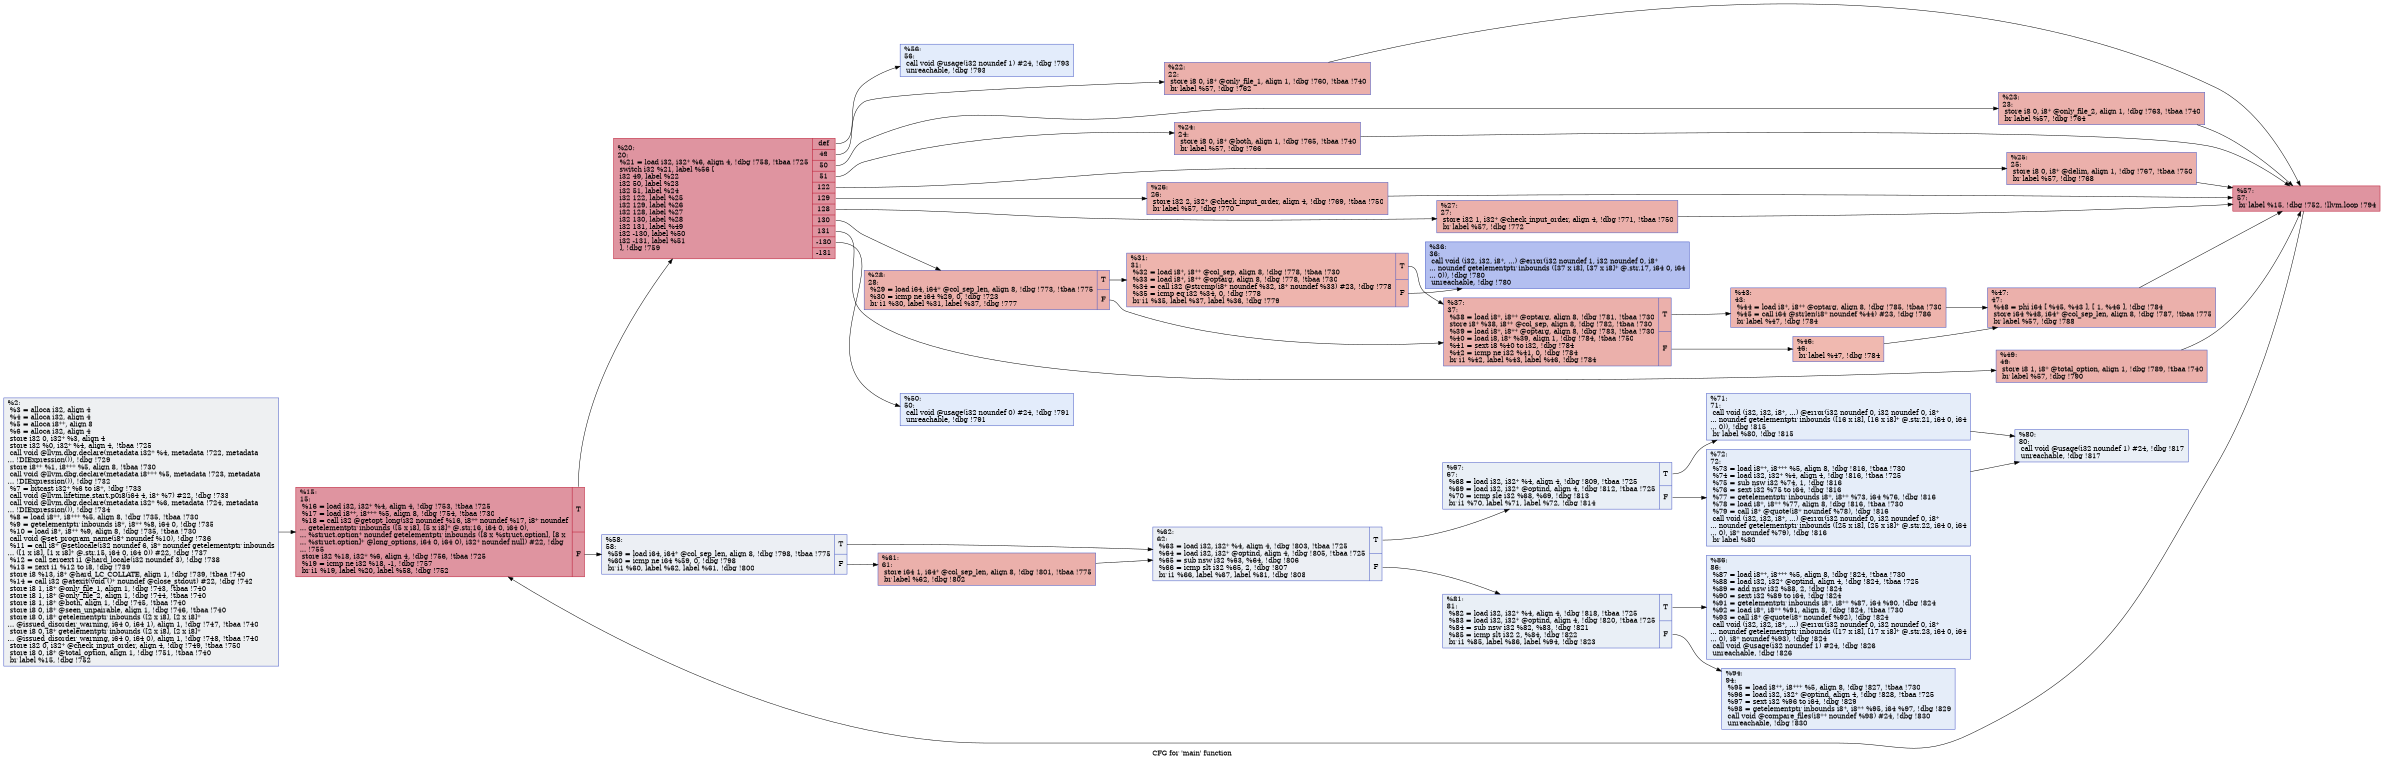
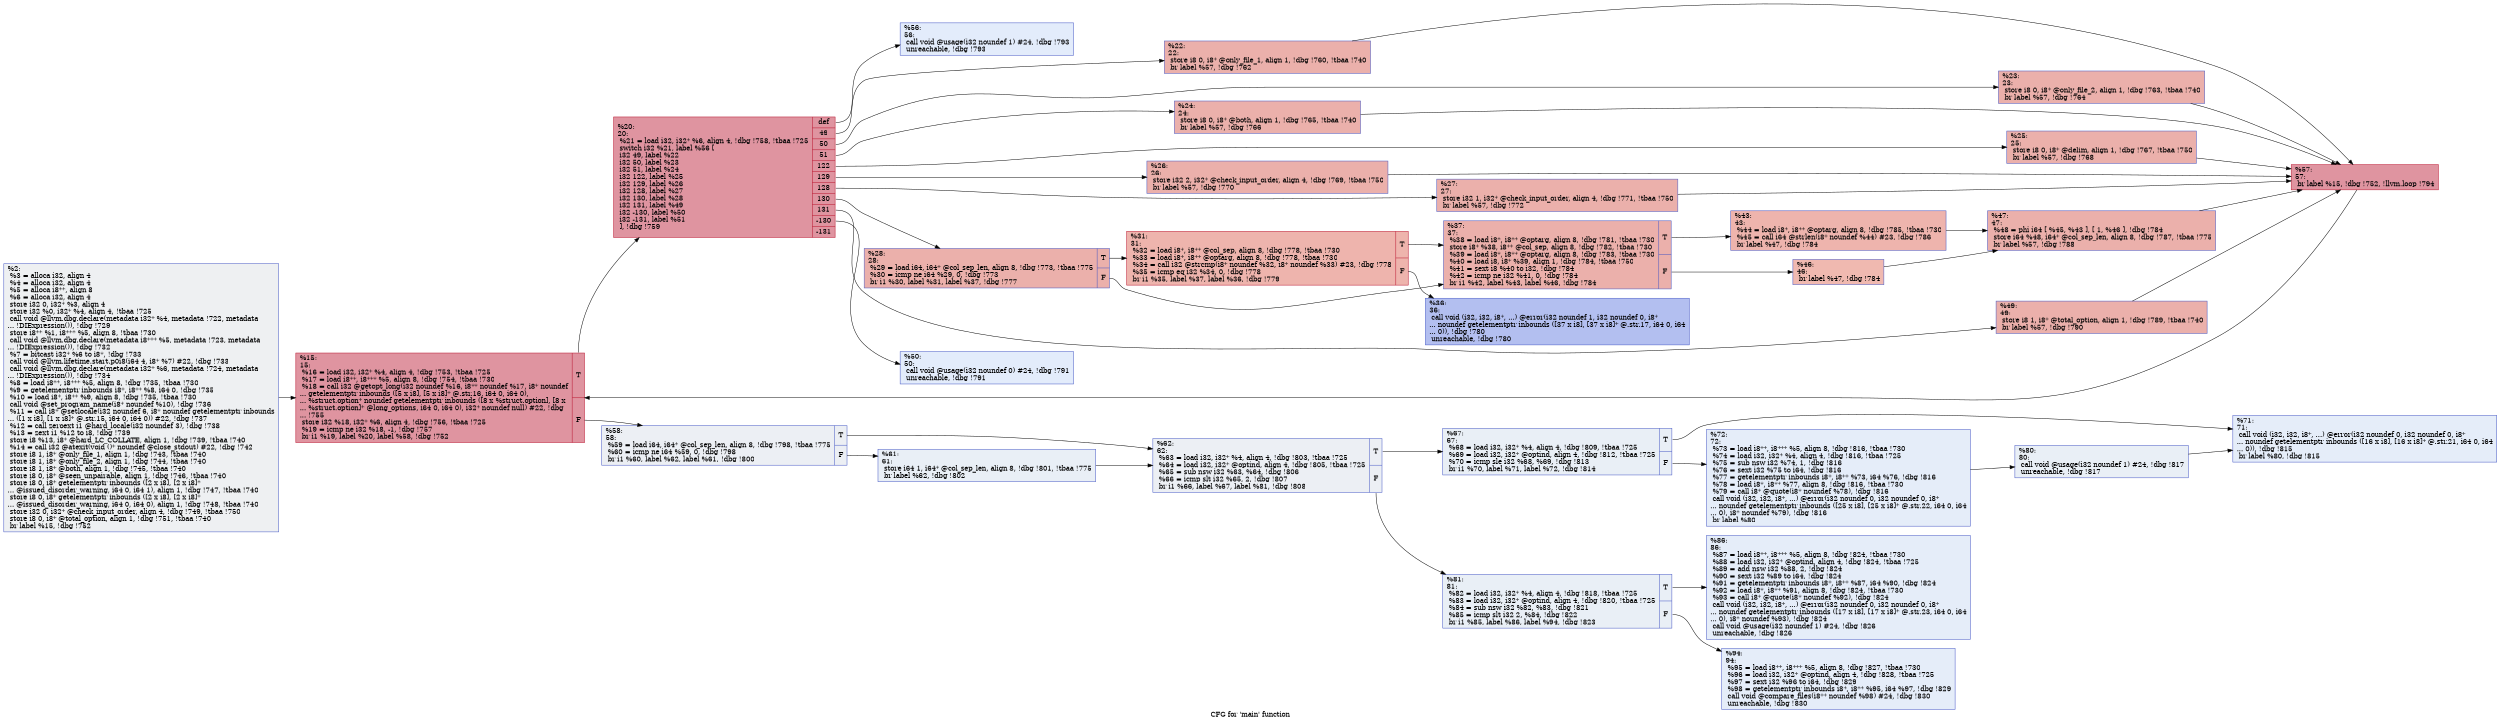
(1267, 280) -> (1267, 258)
(933, 297) -> (933, 275)
(1990, 433) -> (2208, 452)
(987, 569) -> (987, 465)
